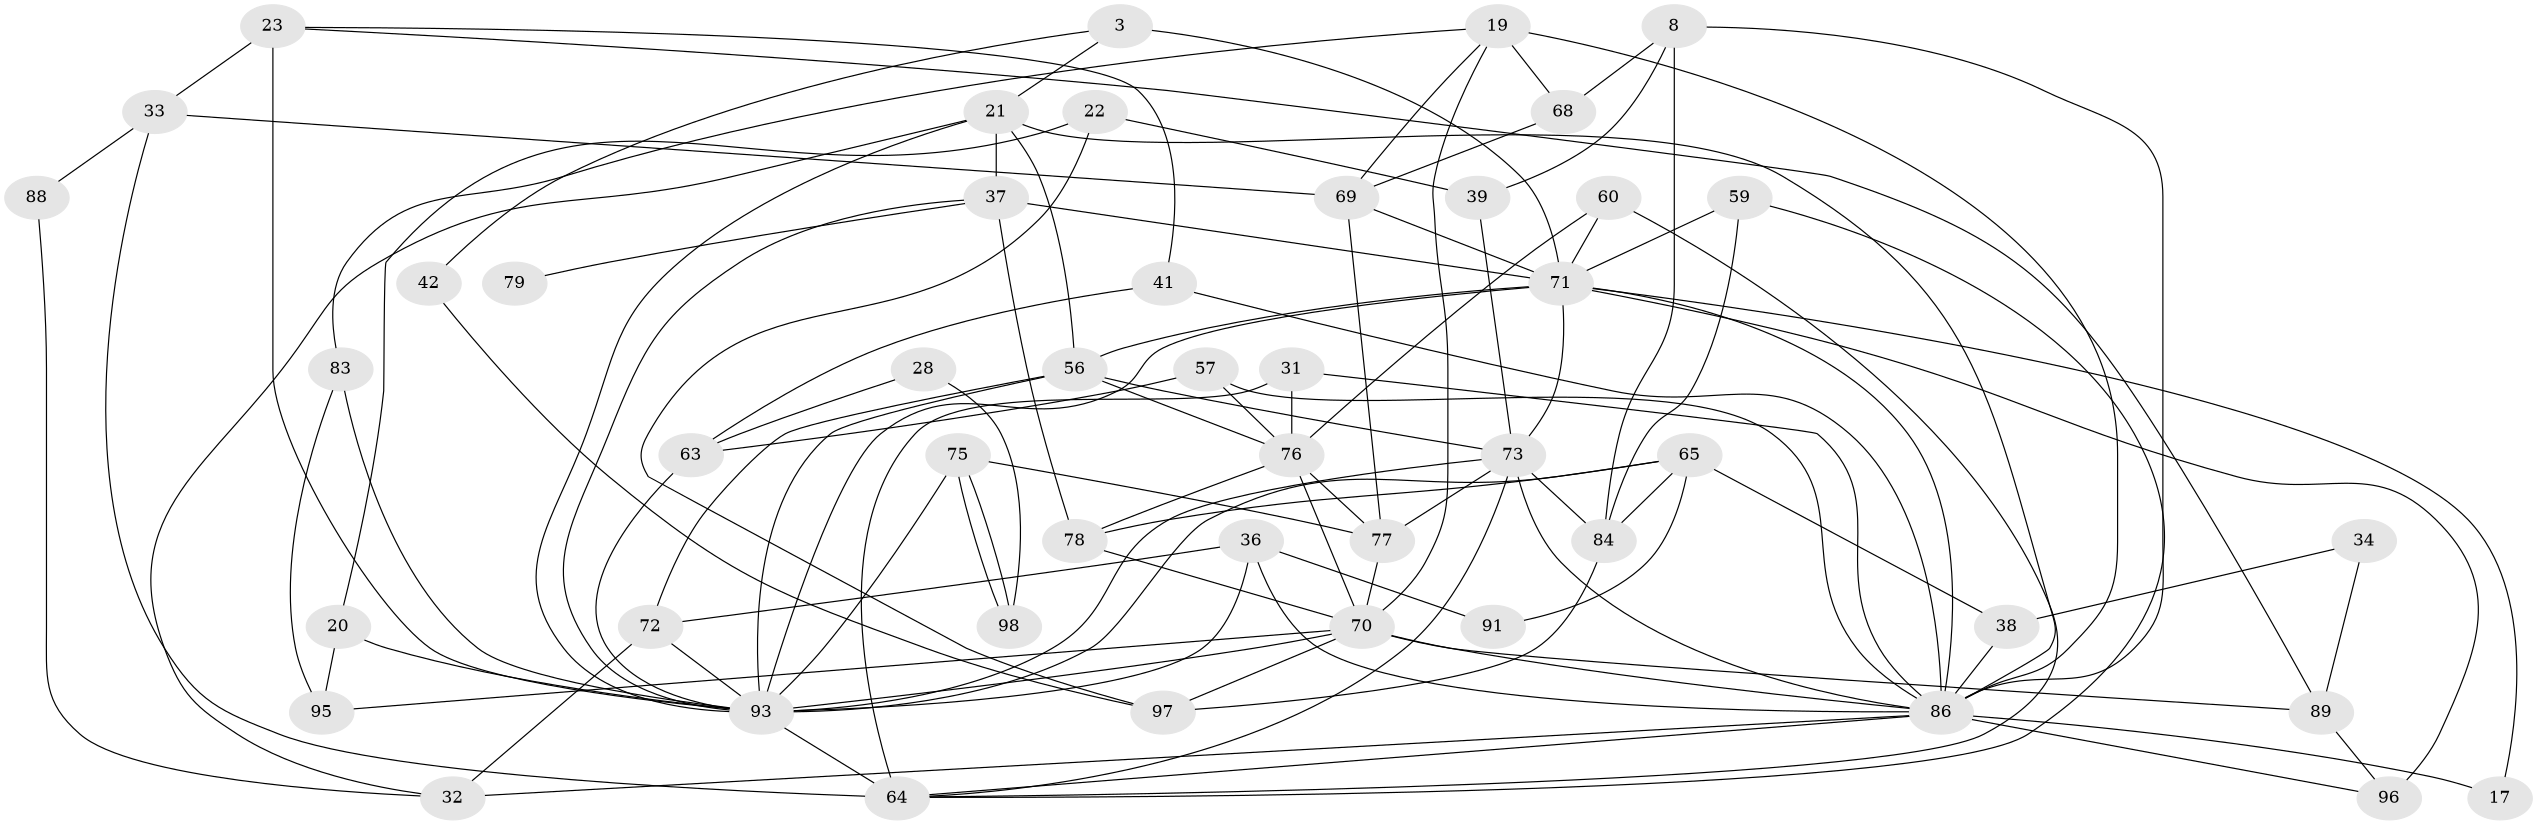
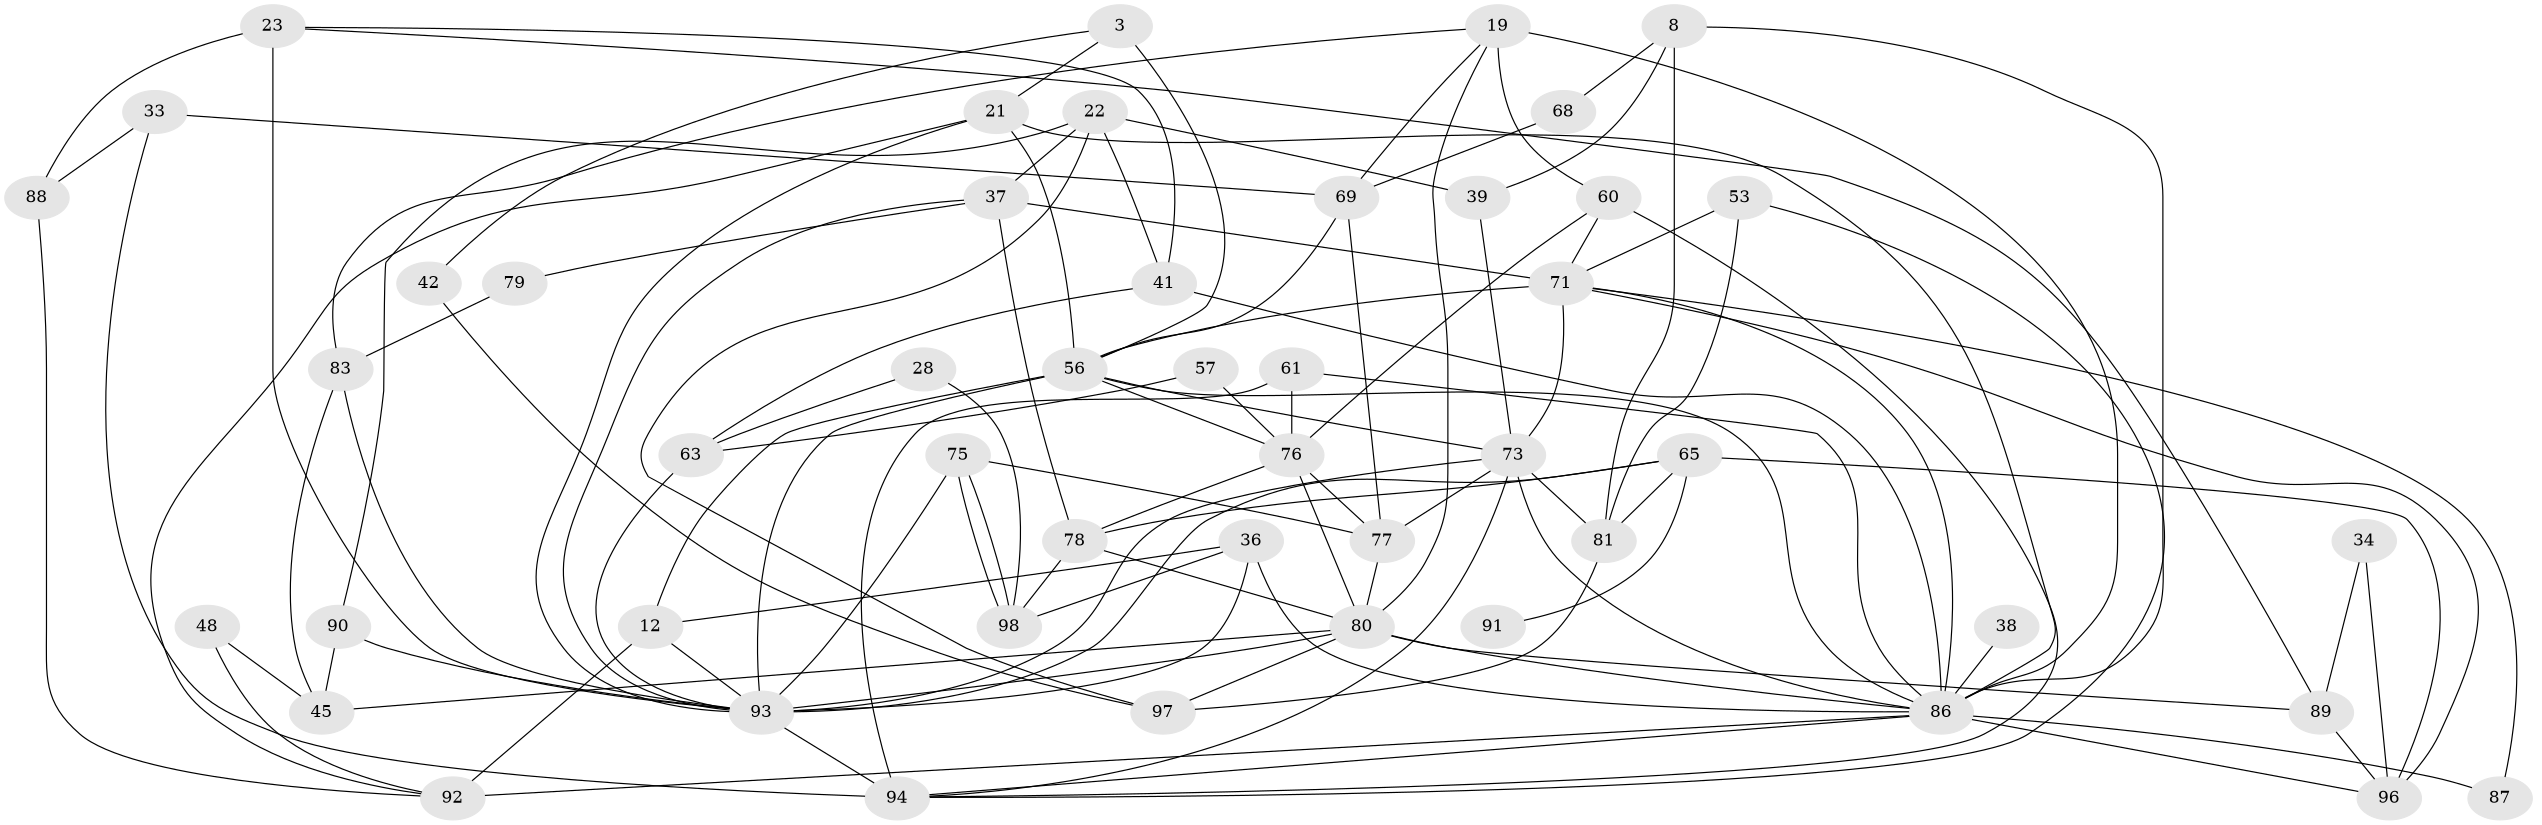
(214, 69) -> (126, 81)
(1531, 69) -> (1514, 123)
(1392, 93) -> (1223, 224)
(996, 155) -> (1045, 155)
none -> (1132, 197)
(1740, 198) -> (1740, 198)
(1454, 241) -> (1267, 299)
none -> (428, 327)
(1292, 369) -> (1292, 369)
(1136, 375) -> none
(1618, 399) -> (1592, 397)
(1604, 541) -> (1604, 541)
(1848, 541) -> (2177, 488)
(1363, 581) -> (1130, 584)
none -> (1042, 584)
(2186, 584) -> (2377, 670)
none -> (207, 627)
(338, 627) -> (338, 627)
(651, 627) -> (651, 627)
(1362, 627) -> (1362, 627)
(322, 713) -> (322, 713)
(453, 798) -> (453, 798)
(897, 798) -> (897, 798)
(2500, 798) -> (2500, 798)
